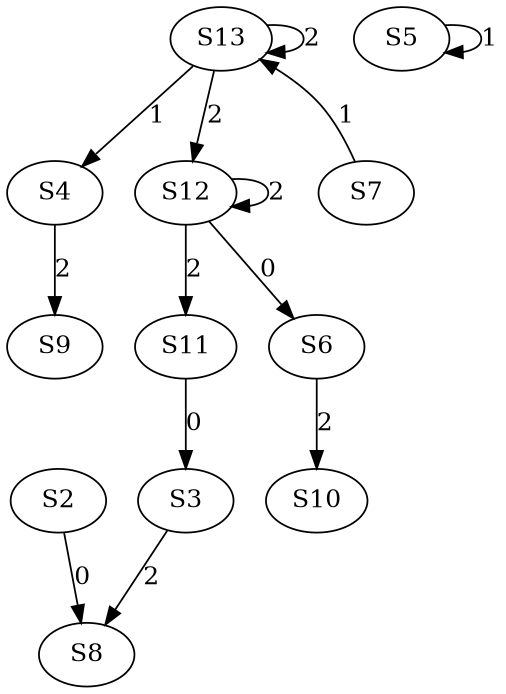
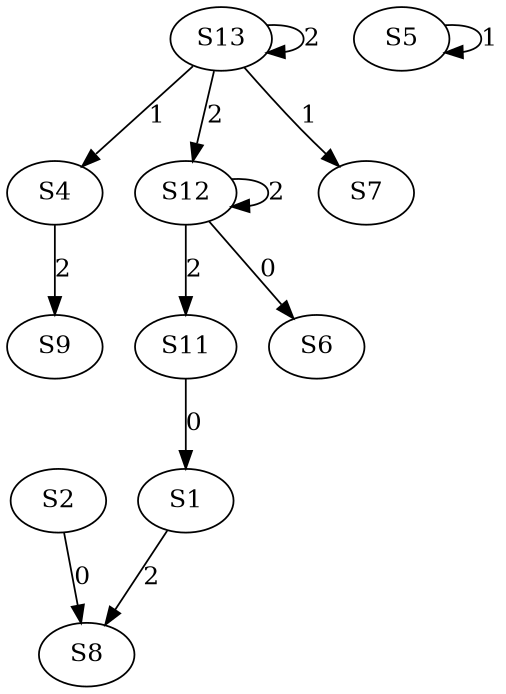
(323, 108) -> (284, 112)
(186, 501) -> (186, 501)
(317, 501) -> none
